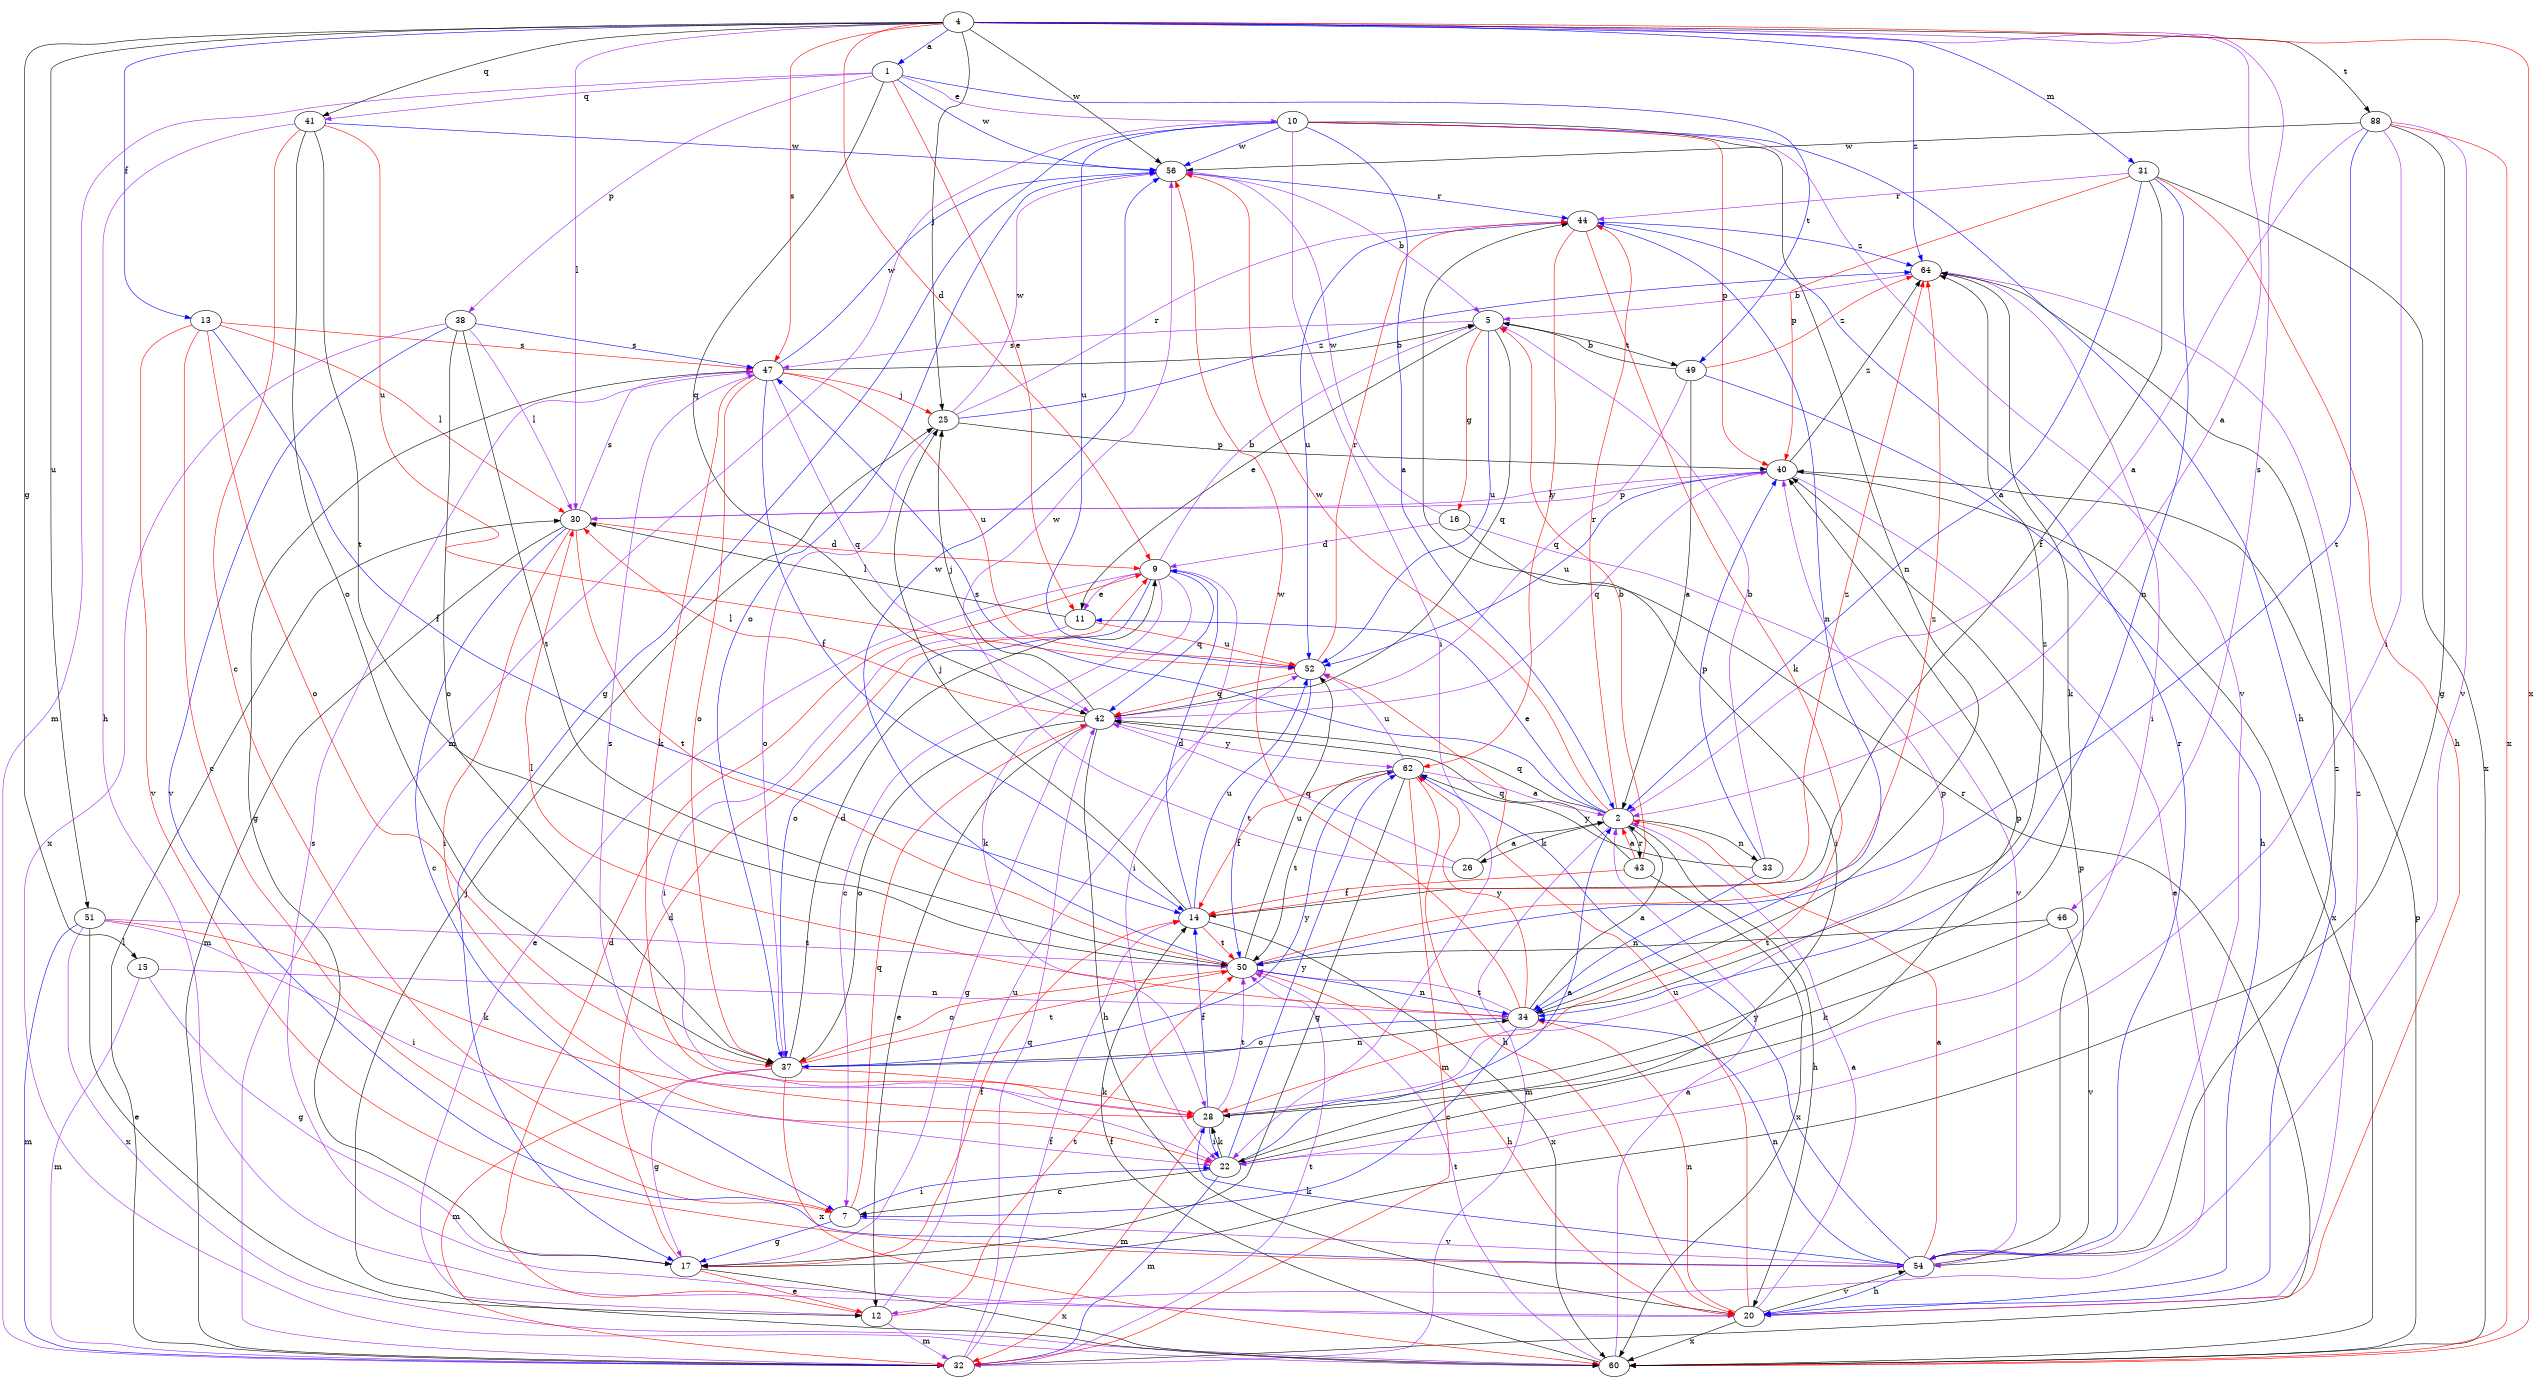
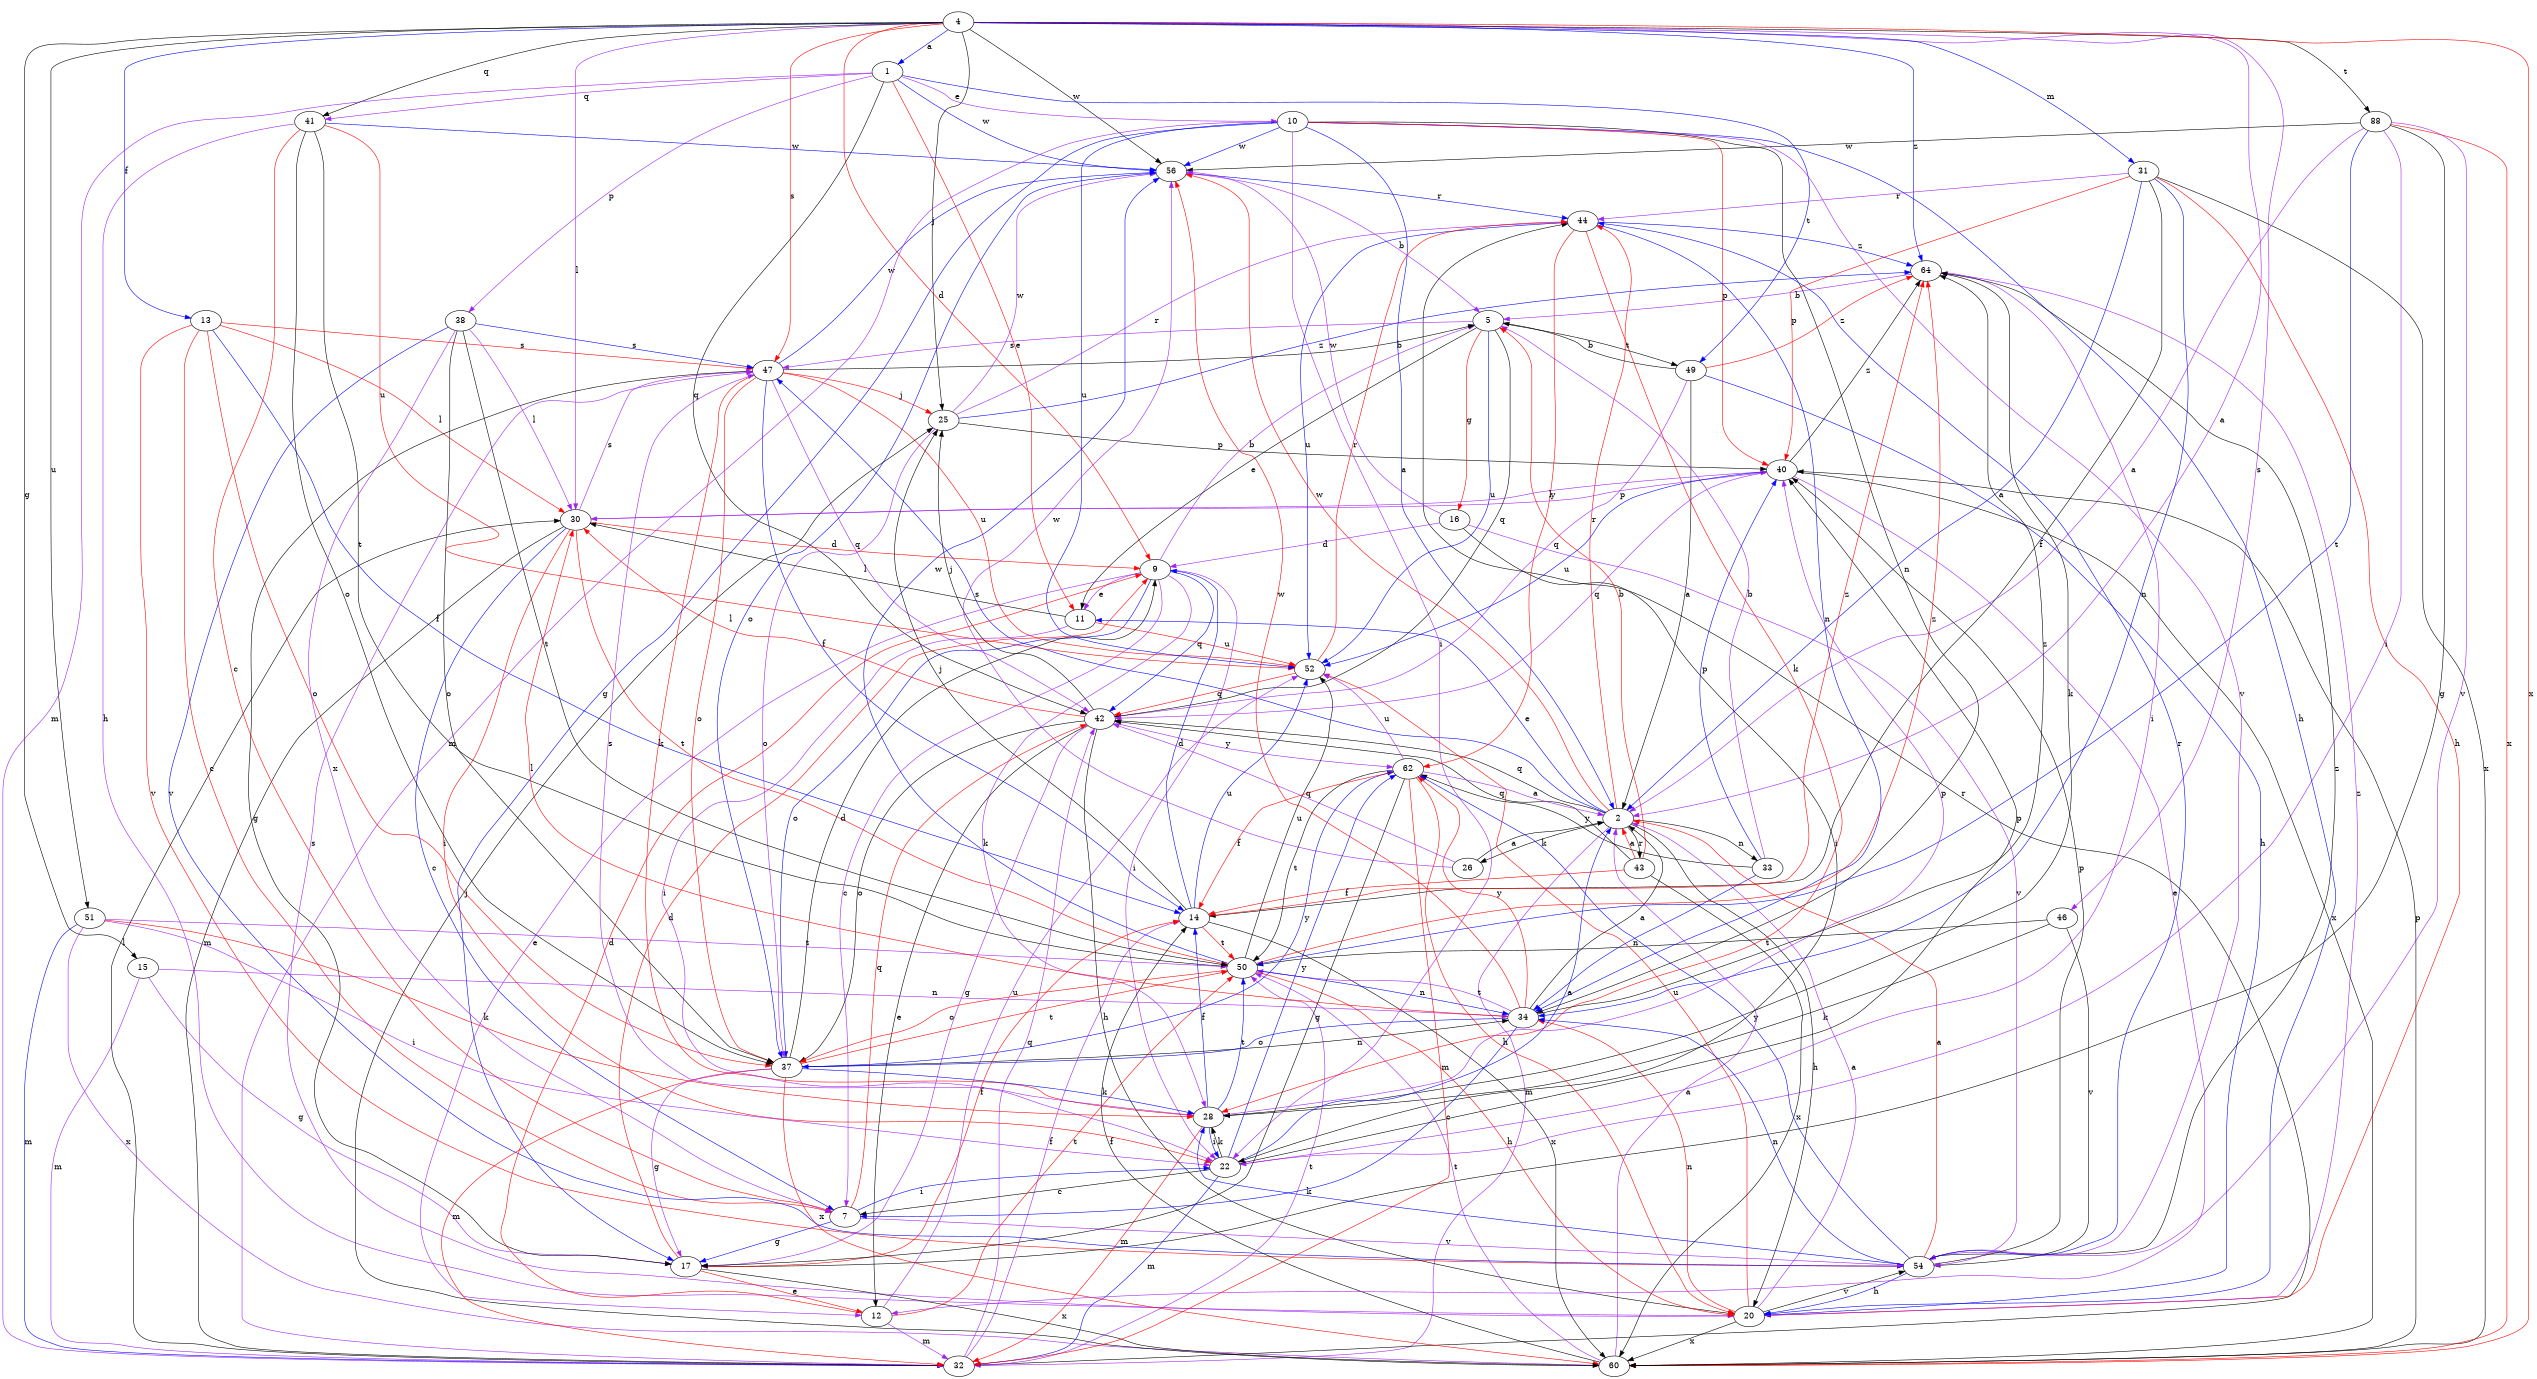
(1248, 809) -> none
(1240, 1052) -> (1240, 1052)
(1045, 1088) -> (1045, 1088)
(364, 1287) -> none
(287, 1292) -> (364, 873)
